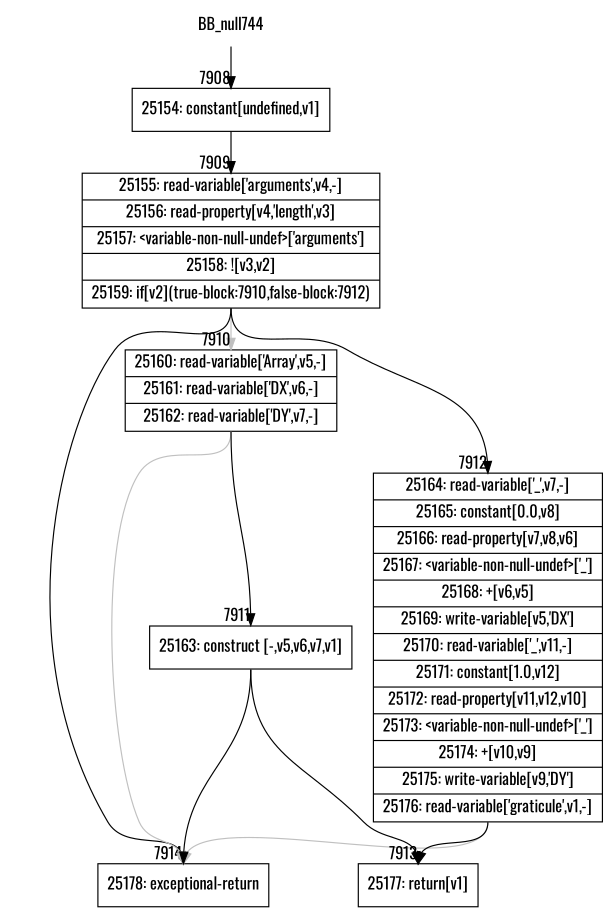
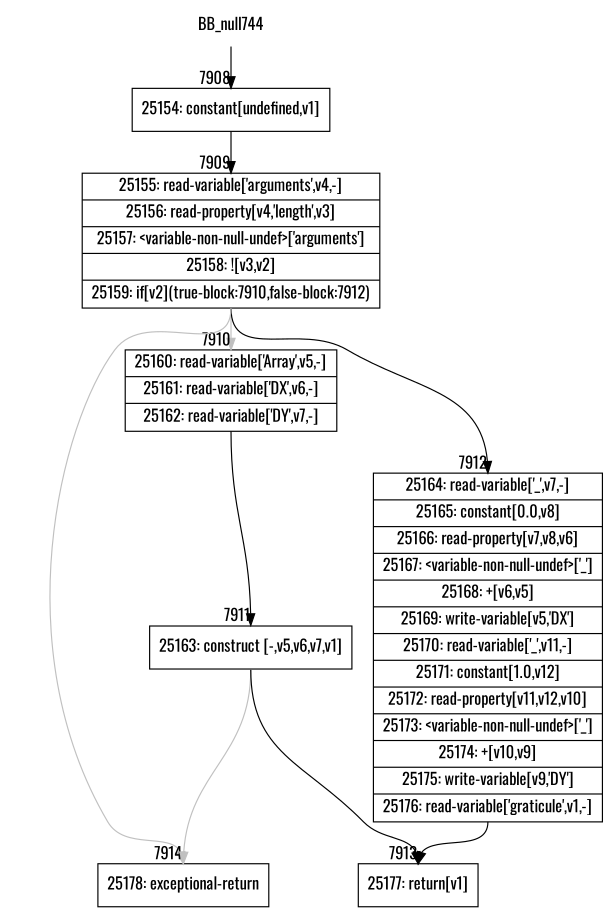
(52, 558) -> (52, 558)
(112, 618) -> none
(220, 762) -> (220, 762)
(341, 843) -> none
